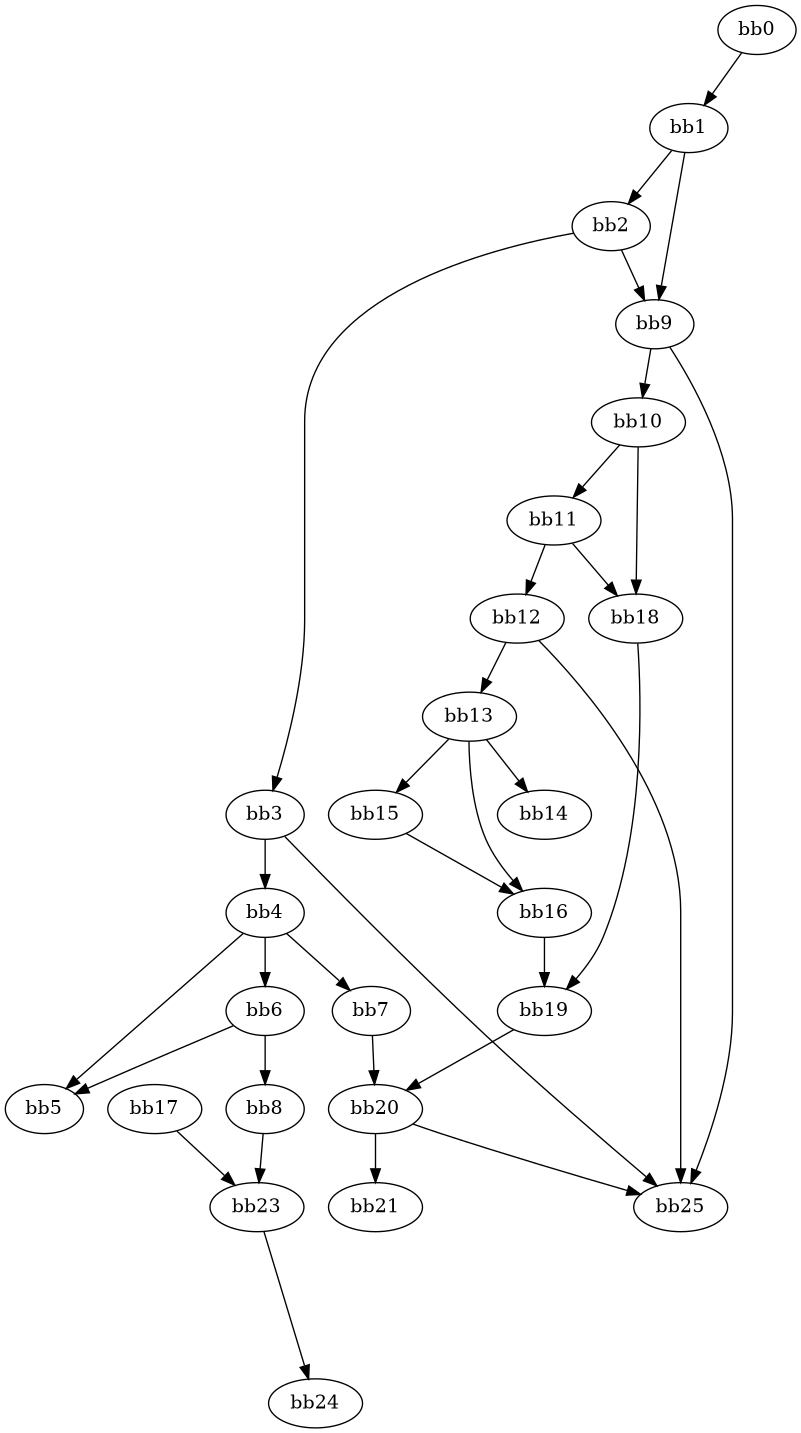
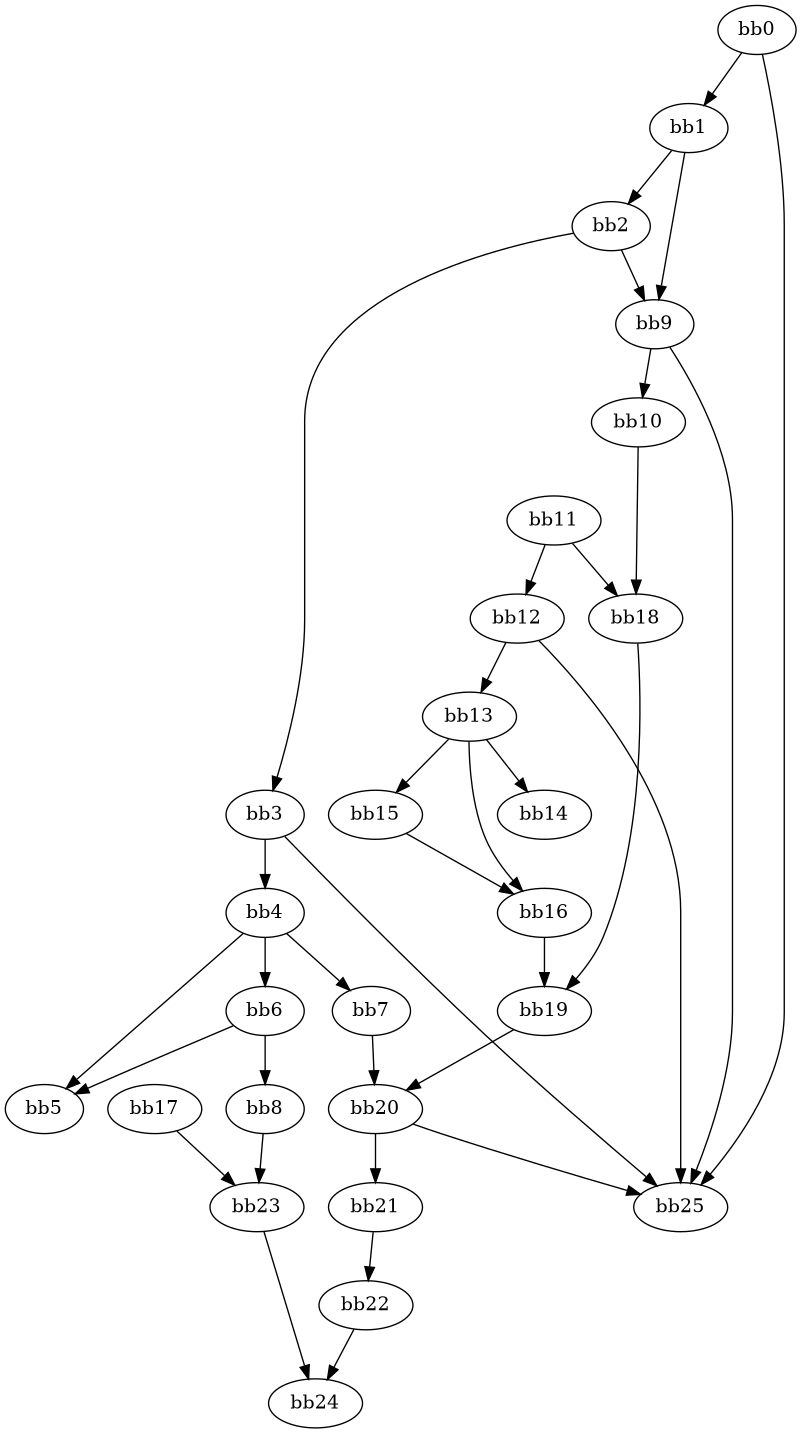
(601, 466) -> none
none -> (784, 623)
none -> (366, 1305)
